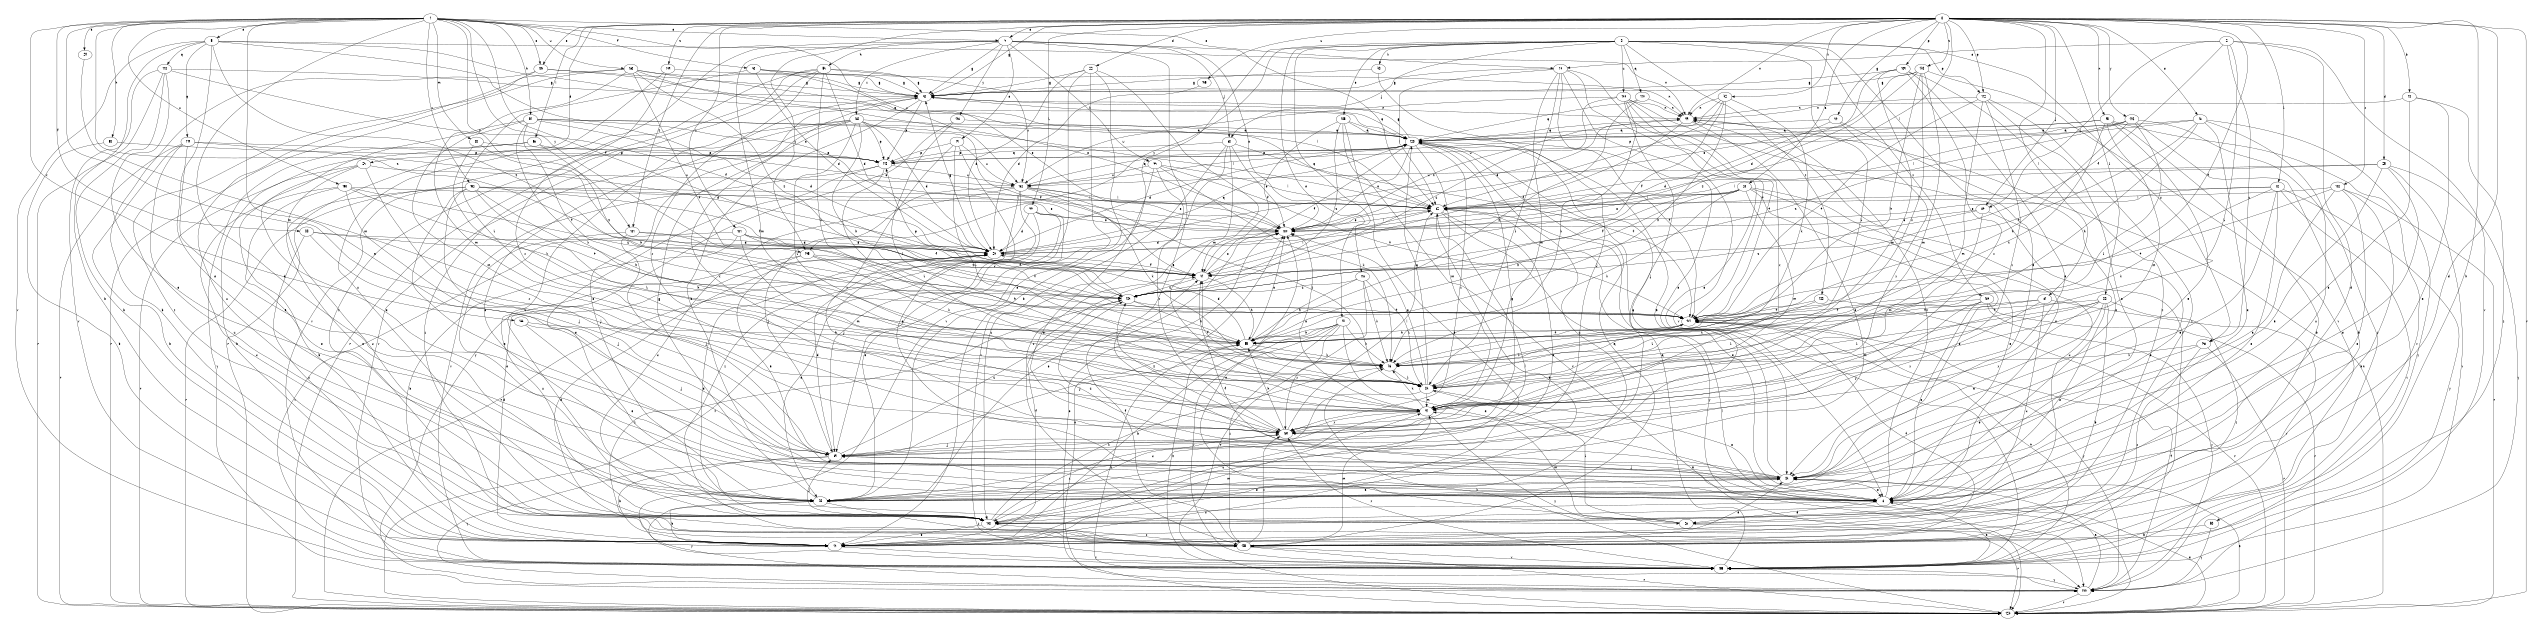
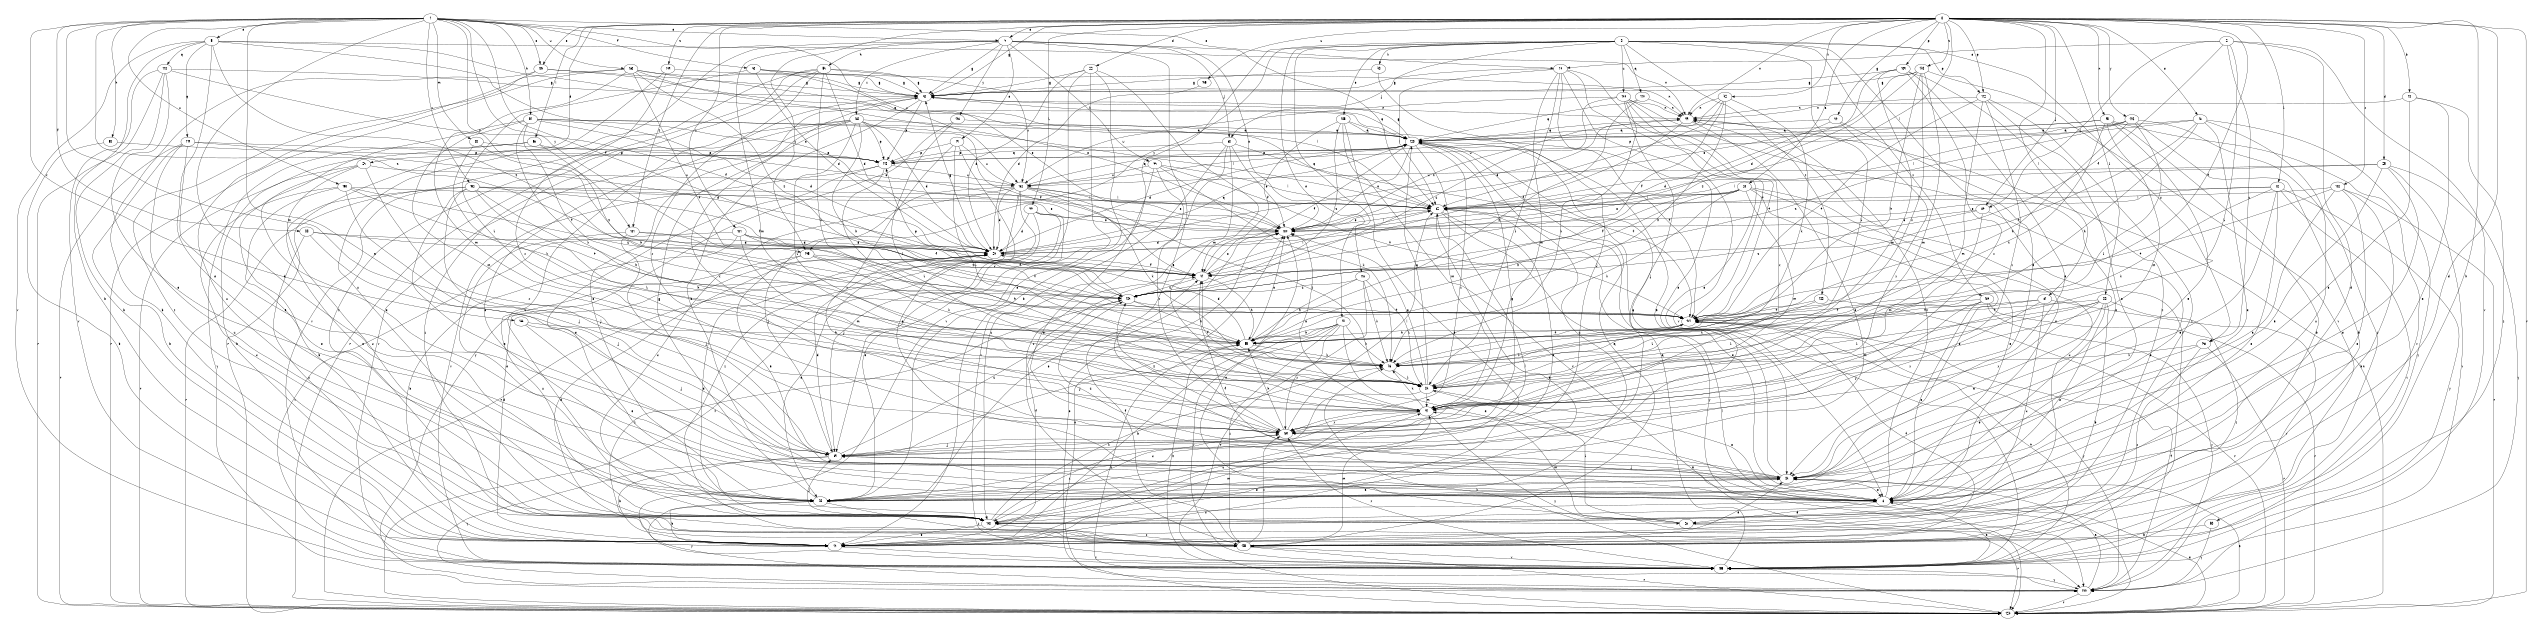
(85, 55) -> none
none -> (998, 214)
